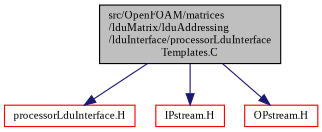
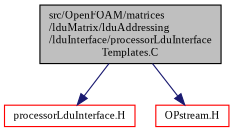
(190, 116) -> none
